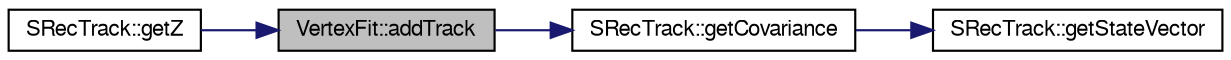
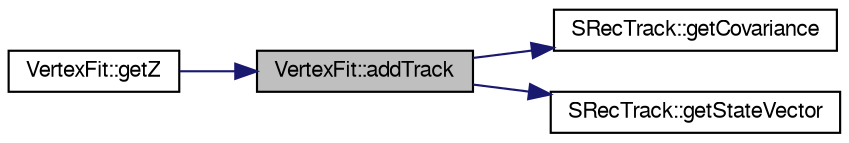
(105, 30) -> (94, 71)
(883, 30) -> (501, 88)
